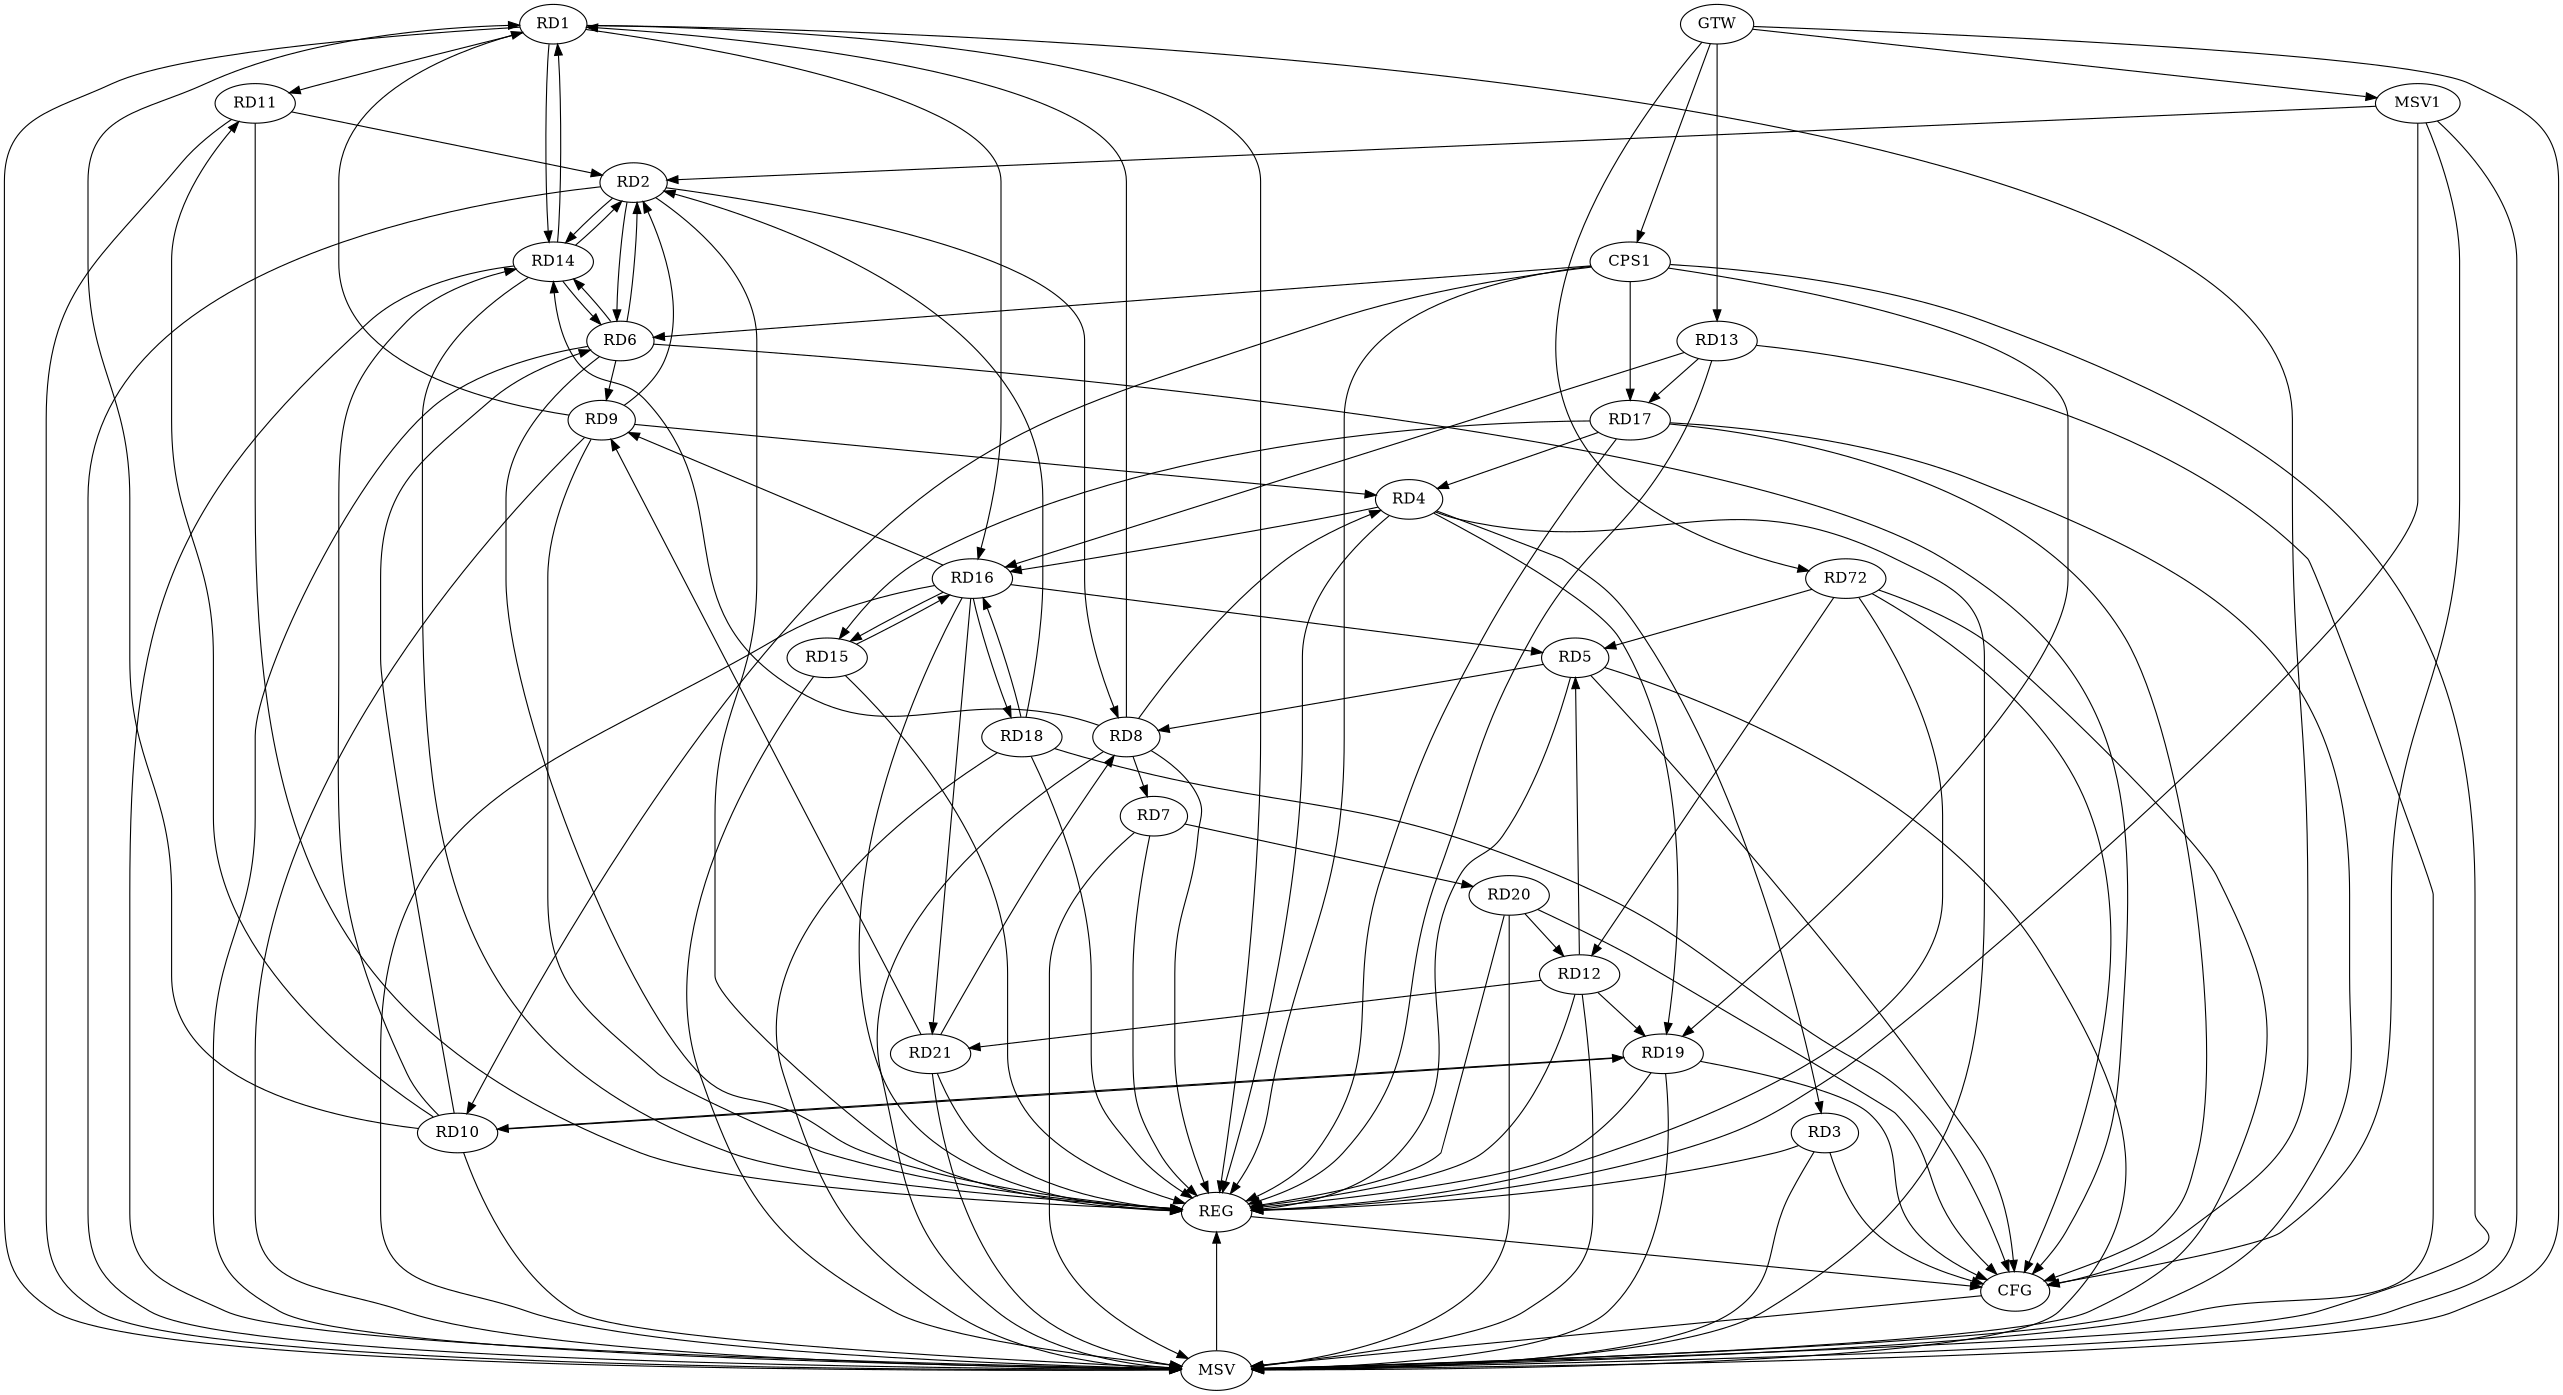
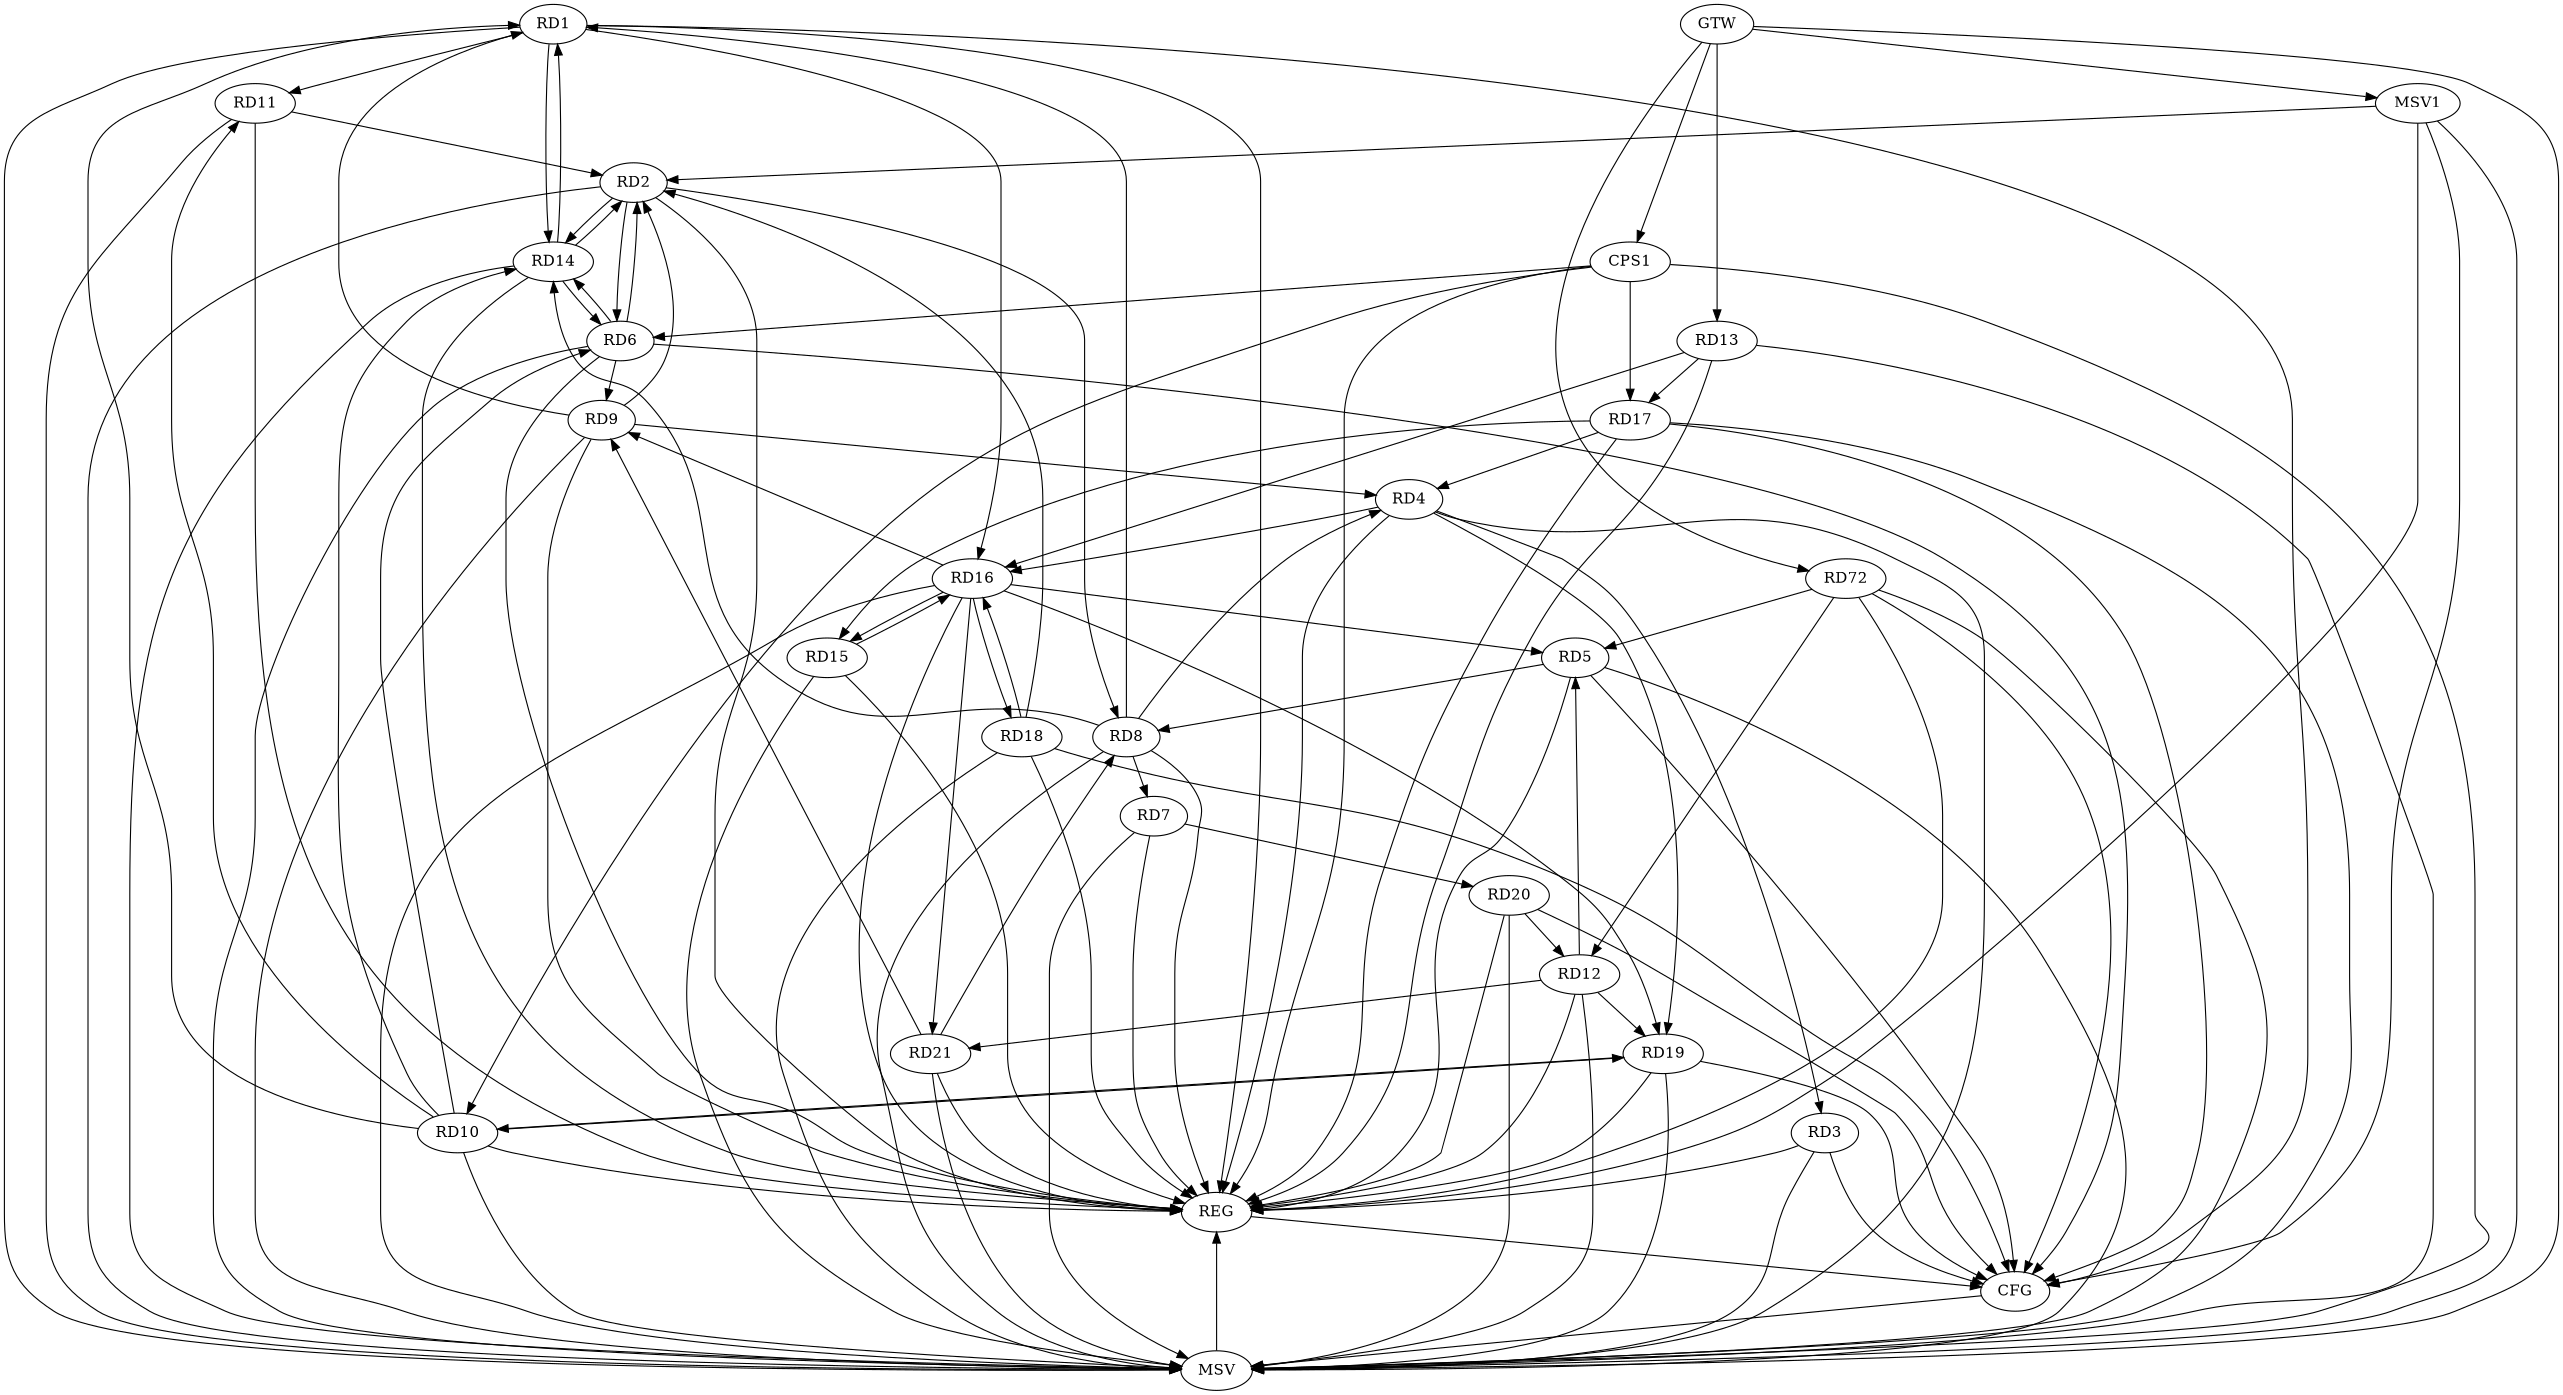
(2068, 545) -> (1371, 756)
none -> (810, 1194)
